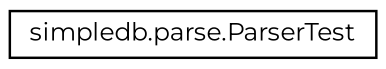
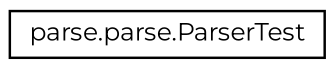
(193, 34) -> (167, 34)
